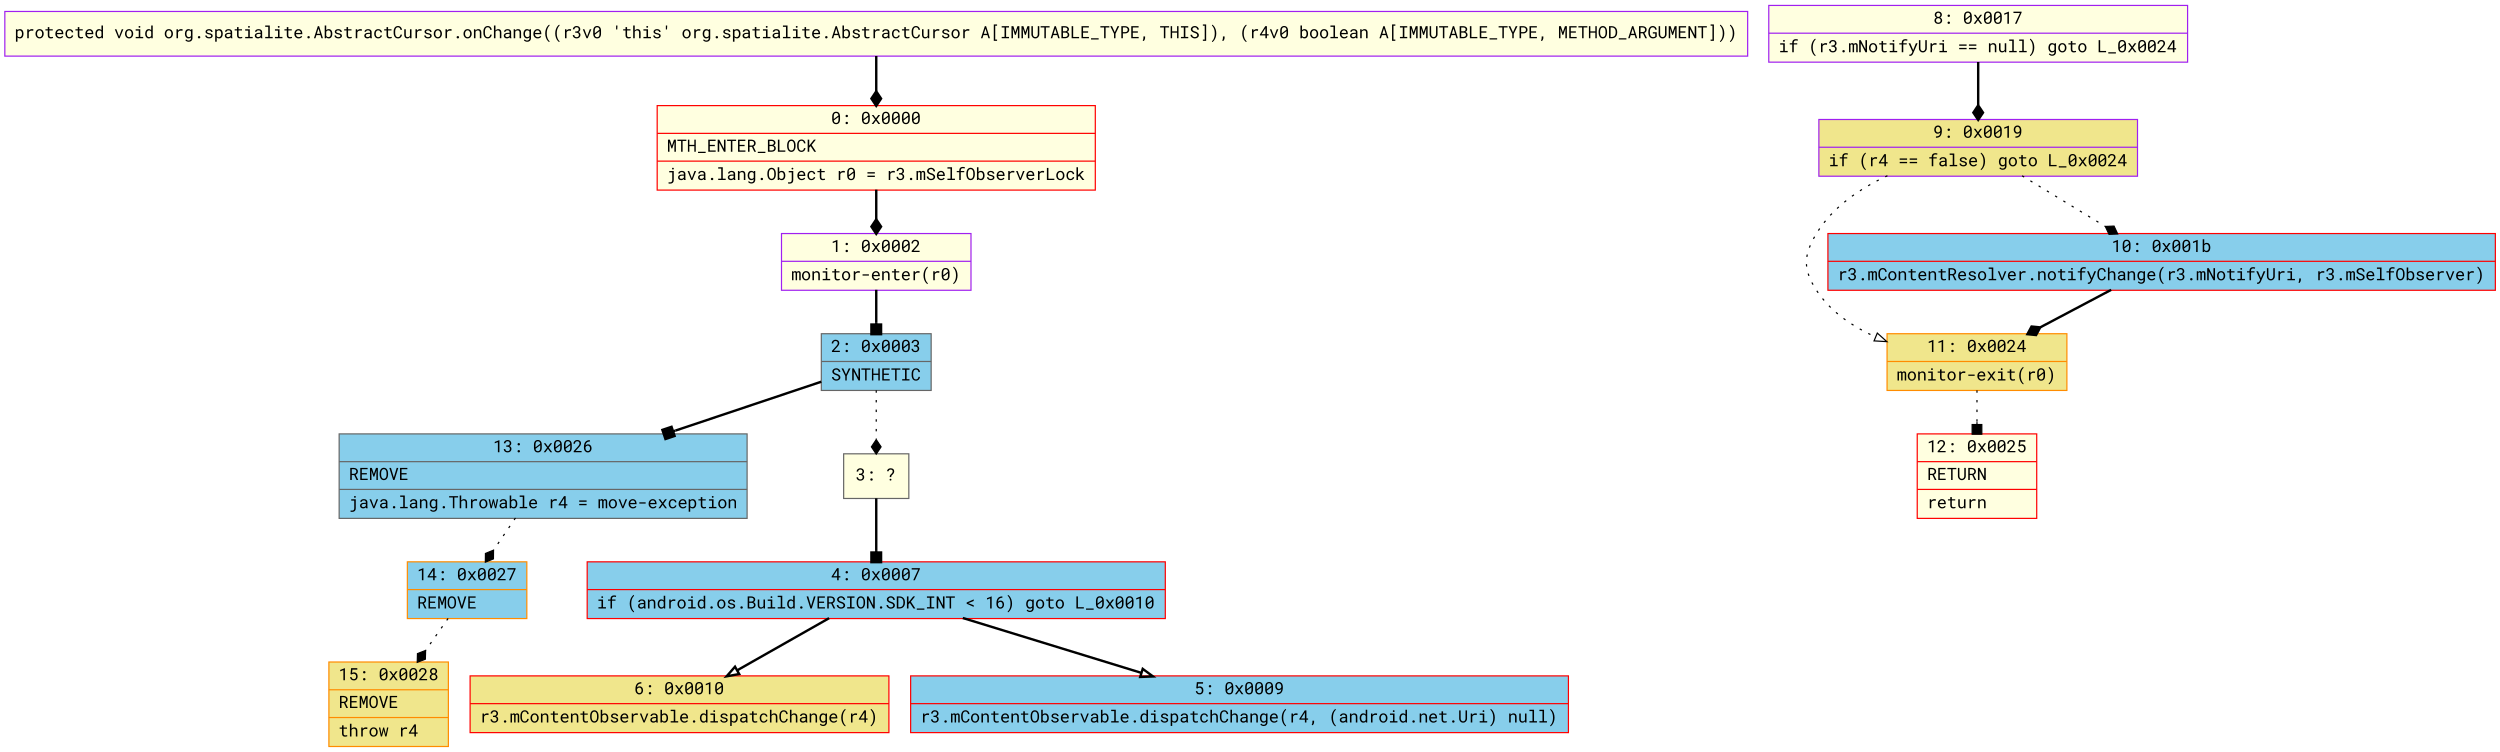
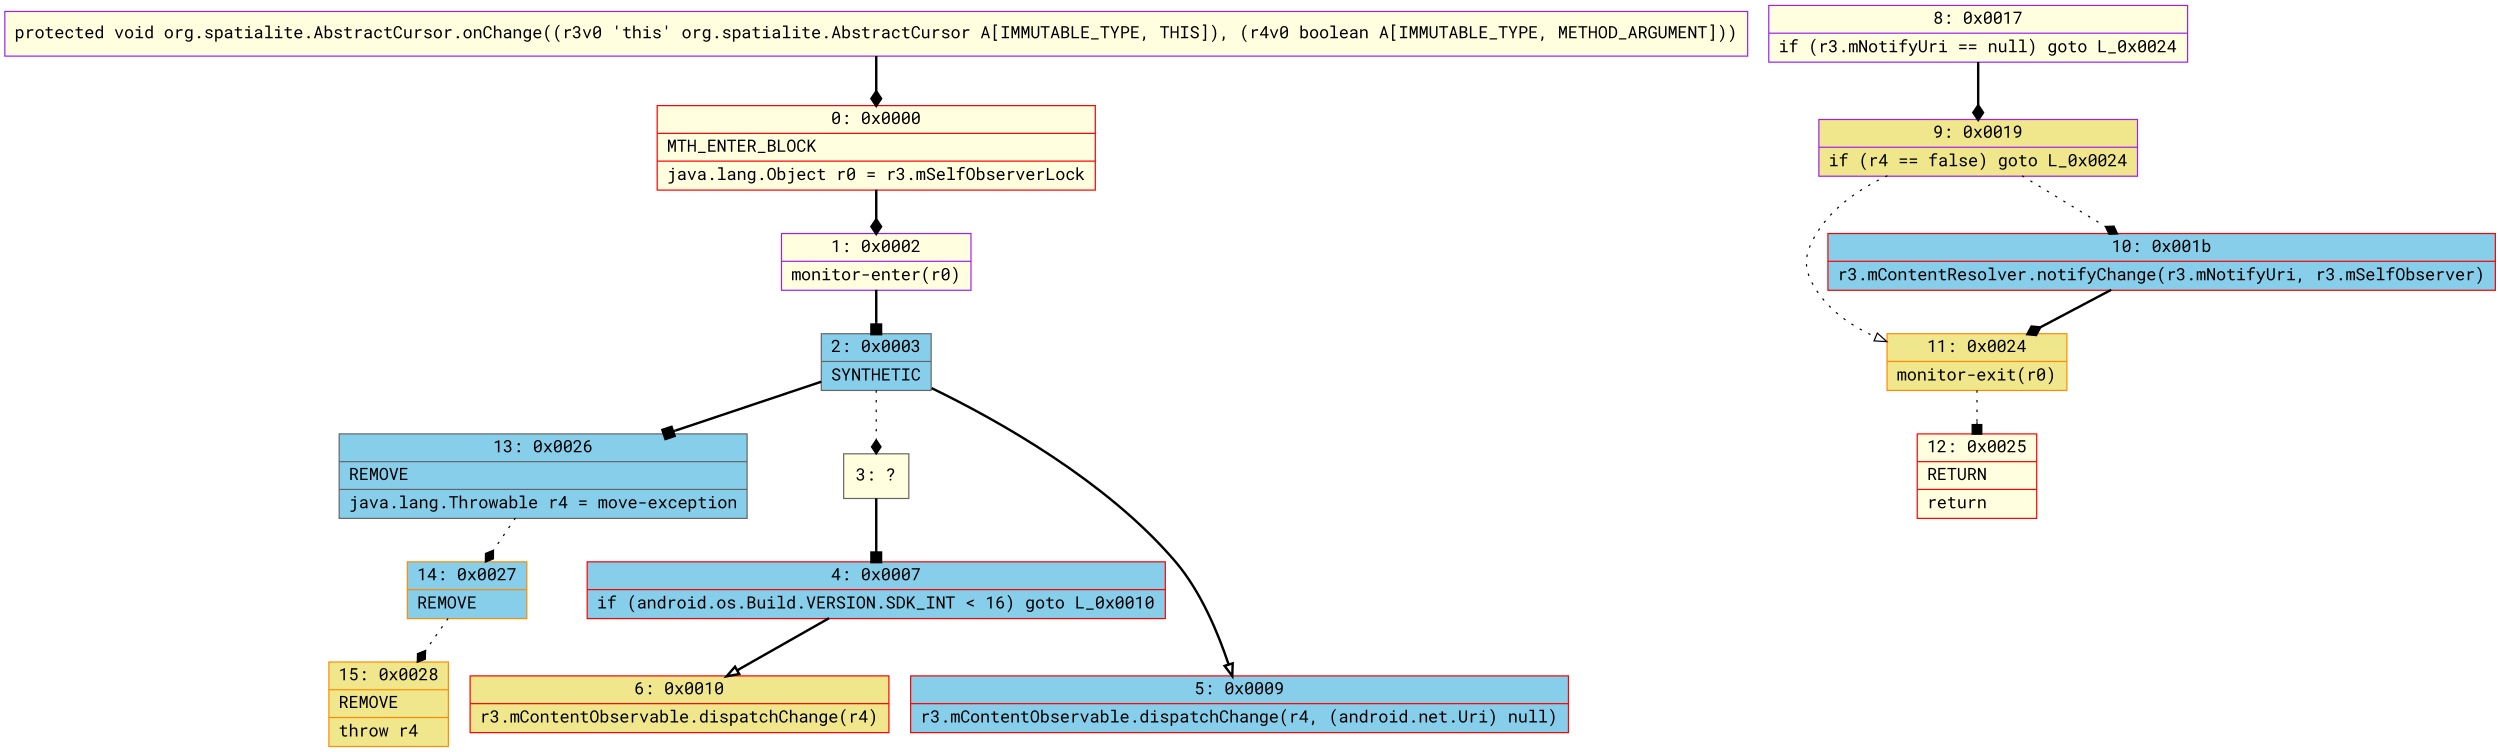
(1052, 645) -> (1109, 498)
